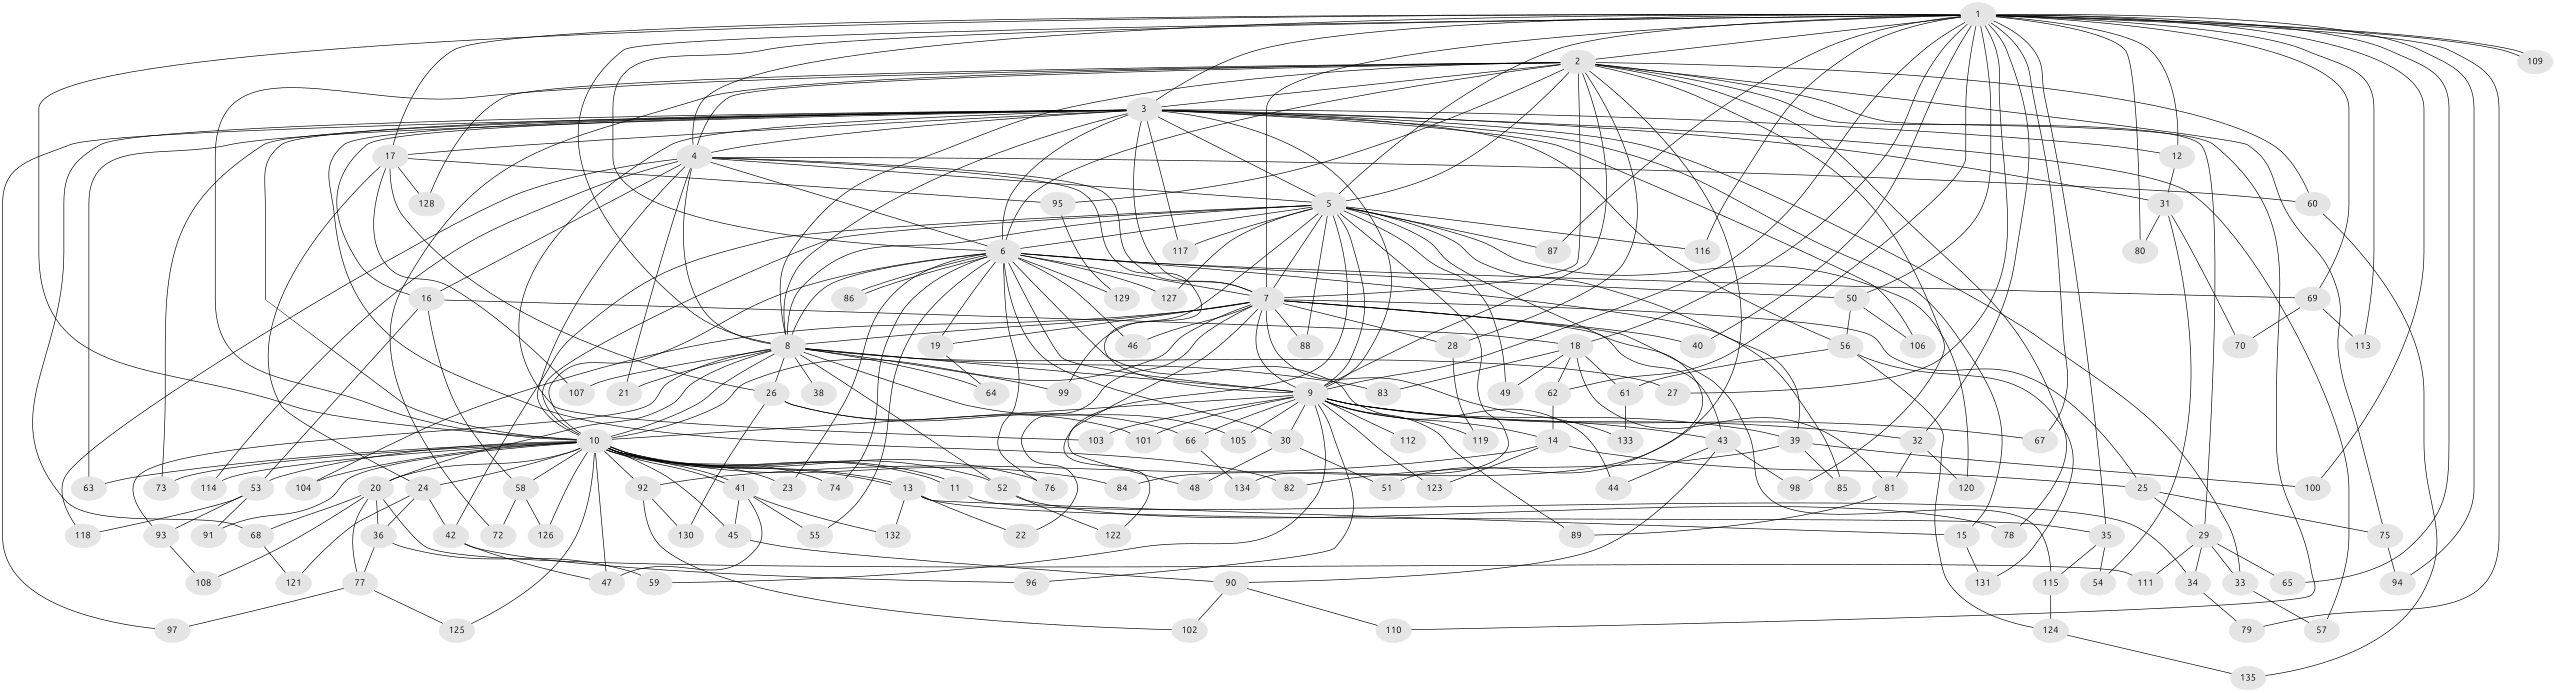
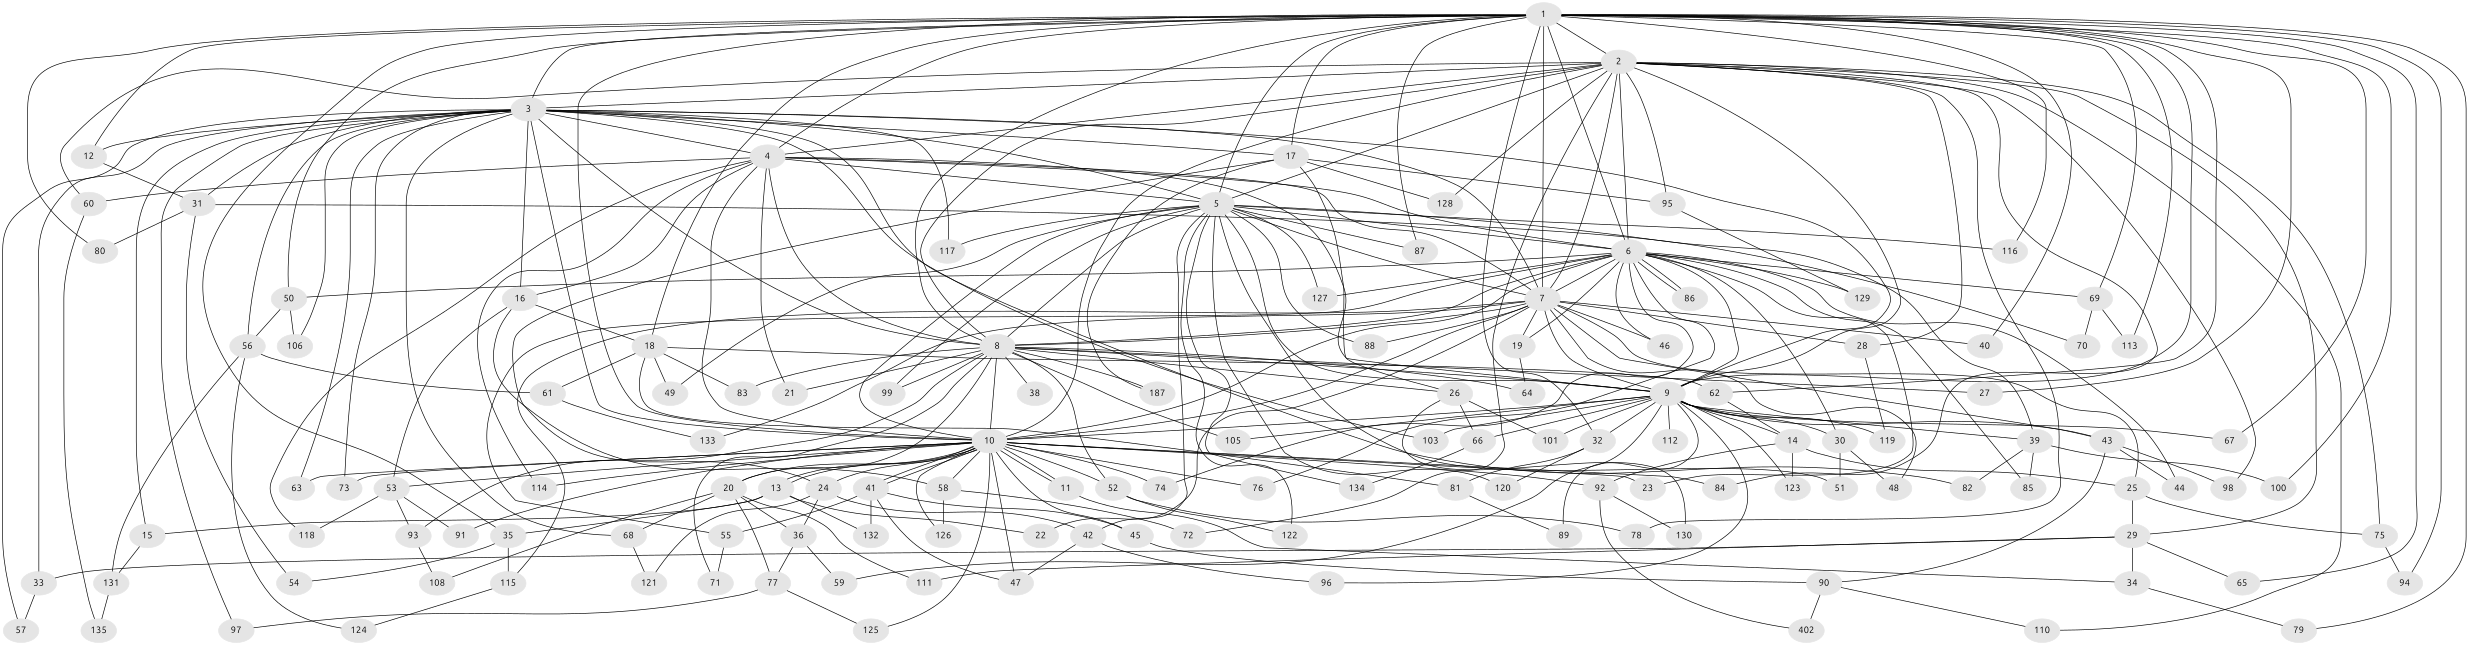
(2535, 62) -> none
(1052, 153) -> none
(577, 394) -> (1157, 394)
(303, 488) -> none
none -> (716, 583)
(1190, 631) -> (1806, 631)
(2149, 654) -> (105, 607)
